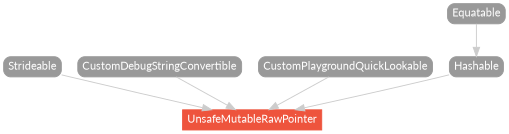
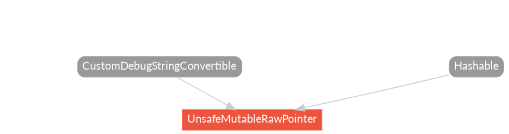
(476, 14) -> none
(32, 67) -> none
(346, 67) -> none
